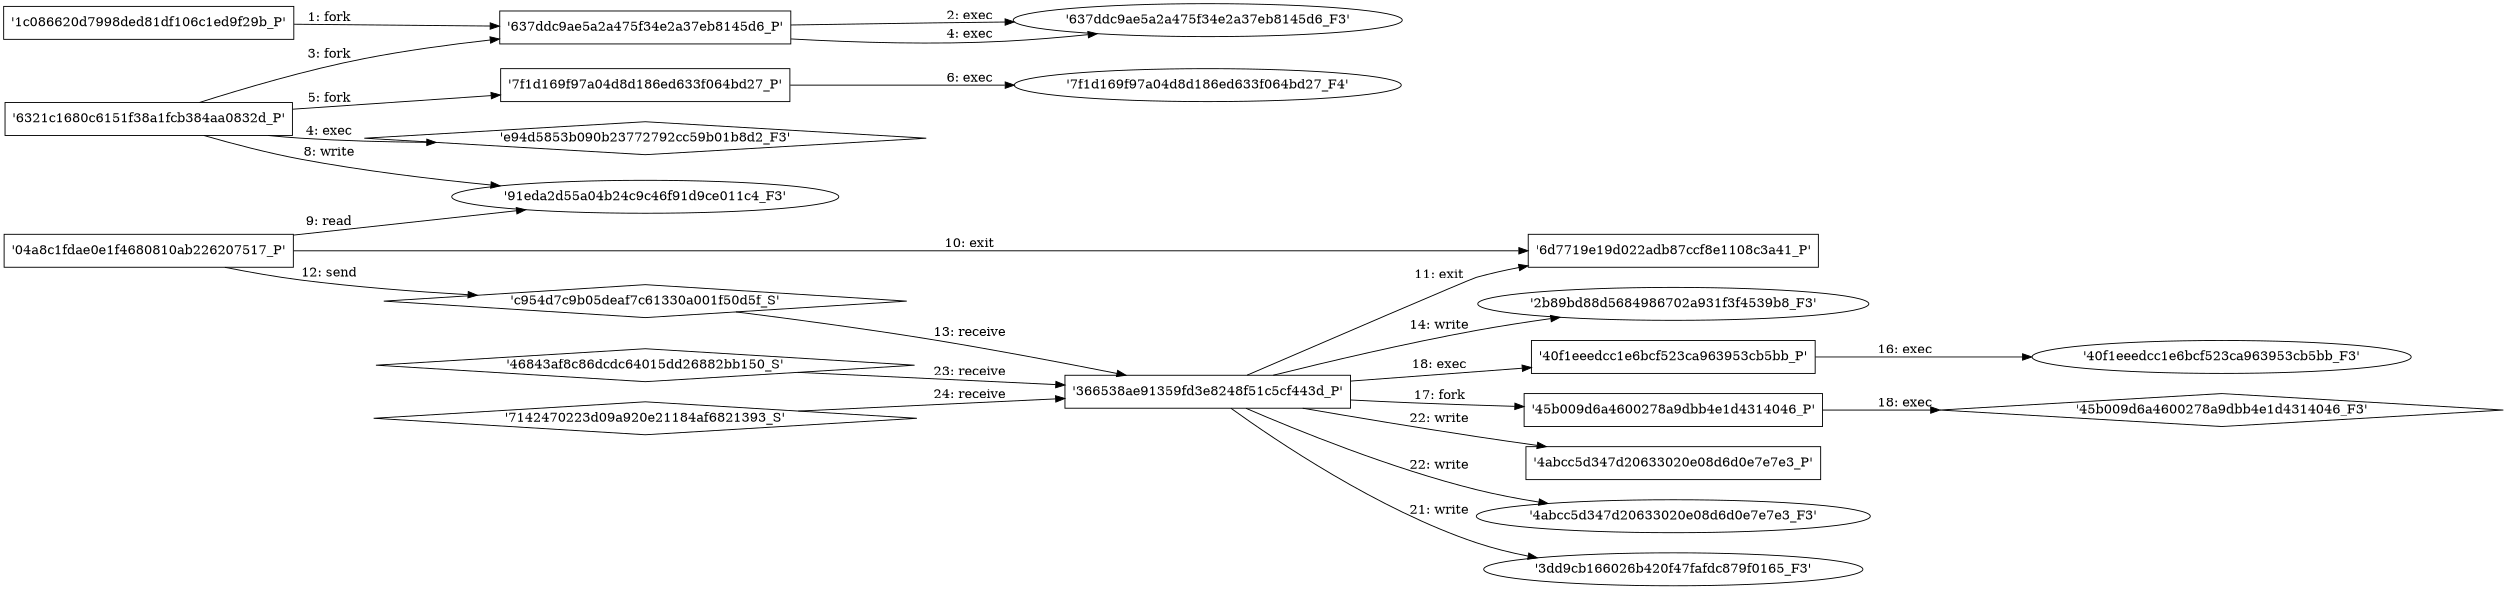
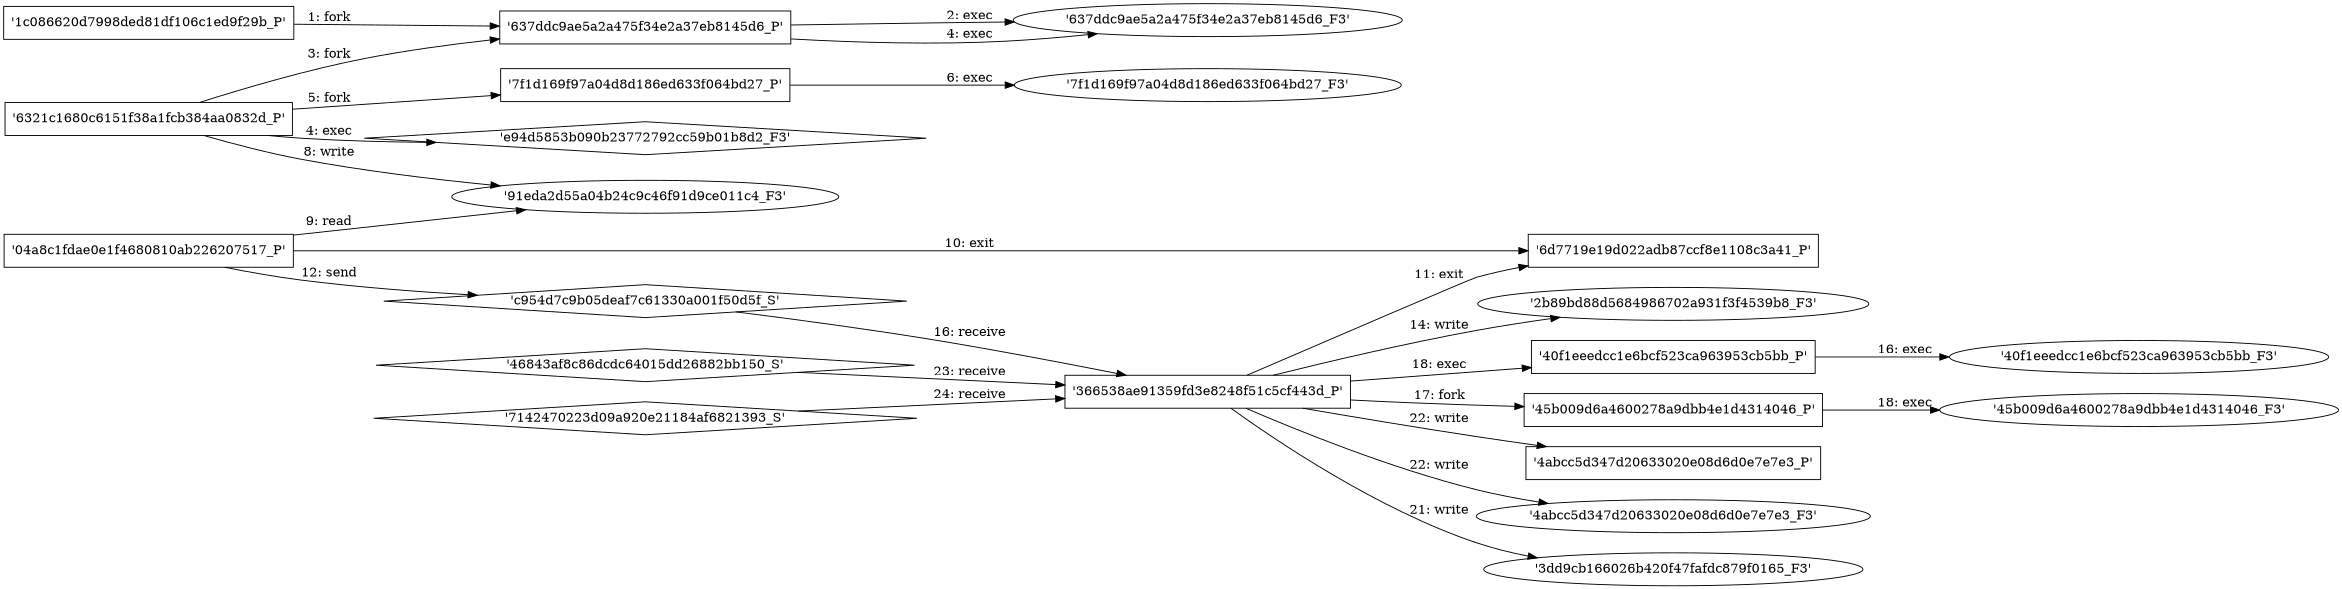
(1208, 85) -> (1208, 85)
(970, 333) -> (970, 333)
(2222, 410) -> (2139, 410)
